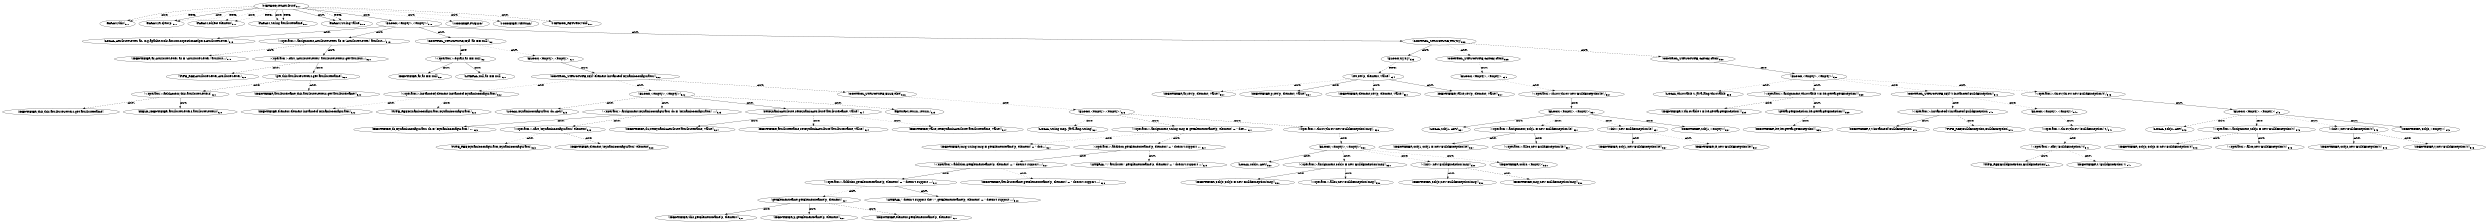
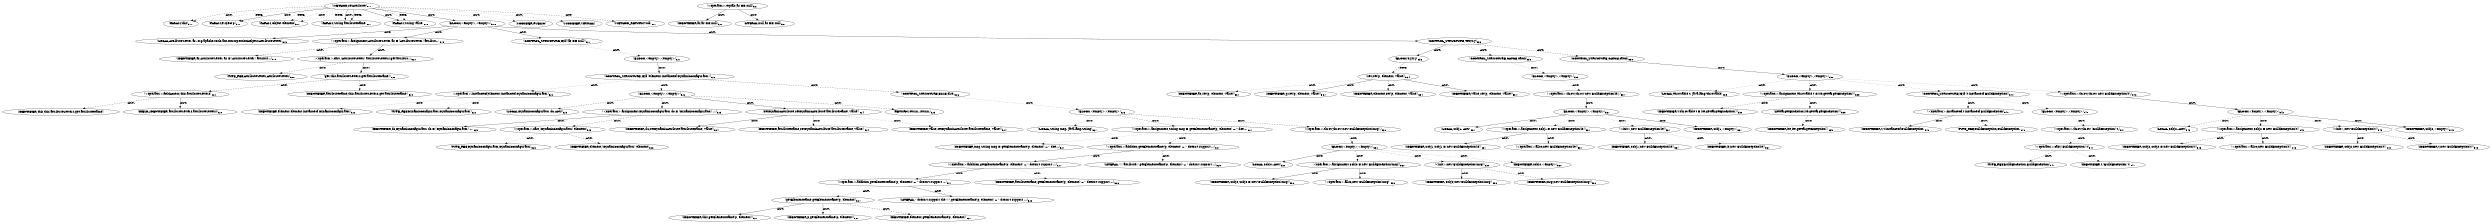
(461, 49) -> none
